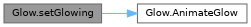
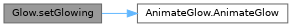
(192, 13) -> (213, 13)
